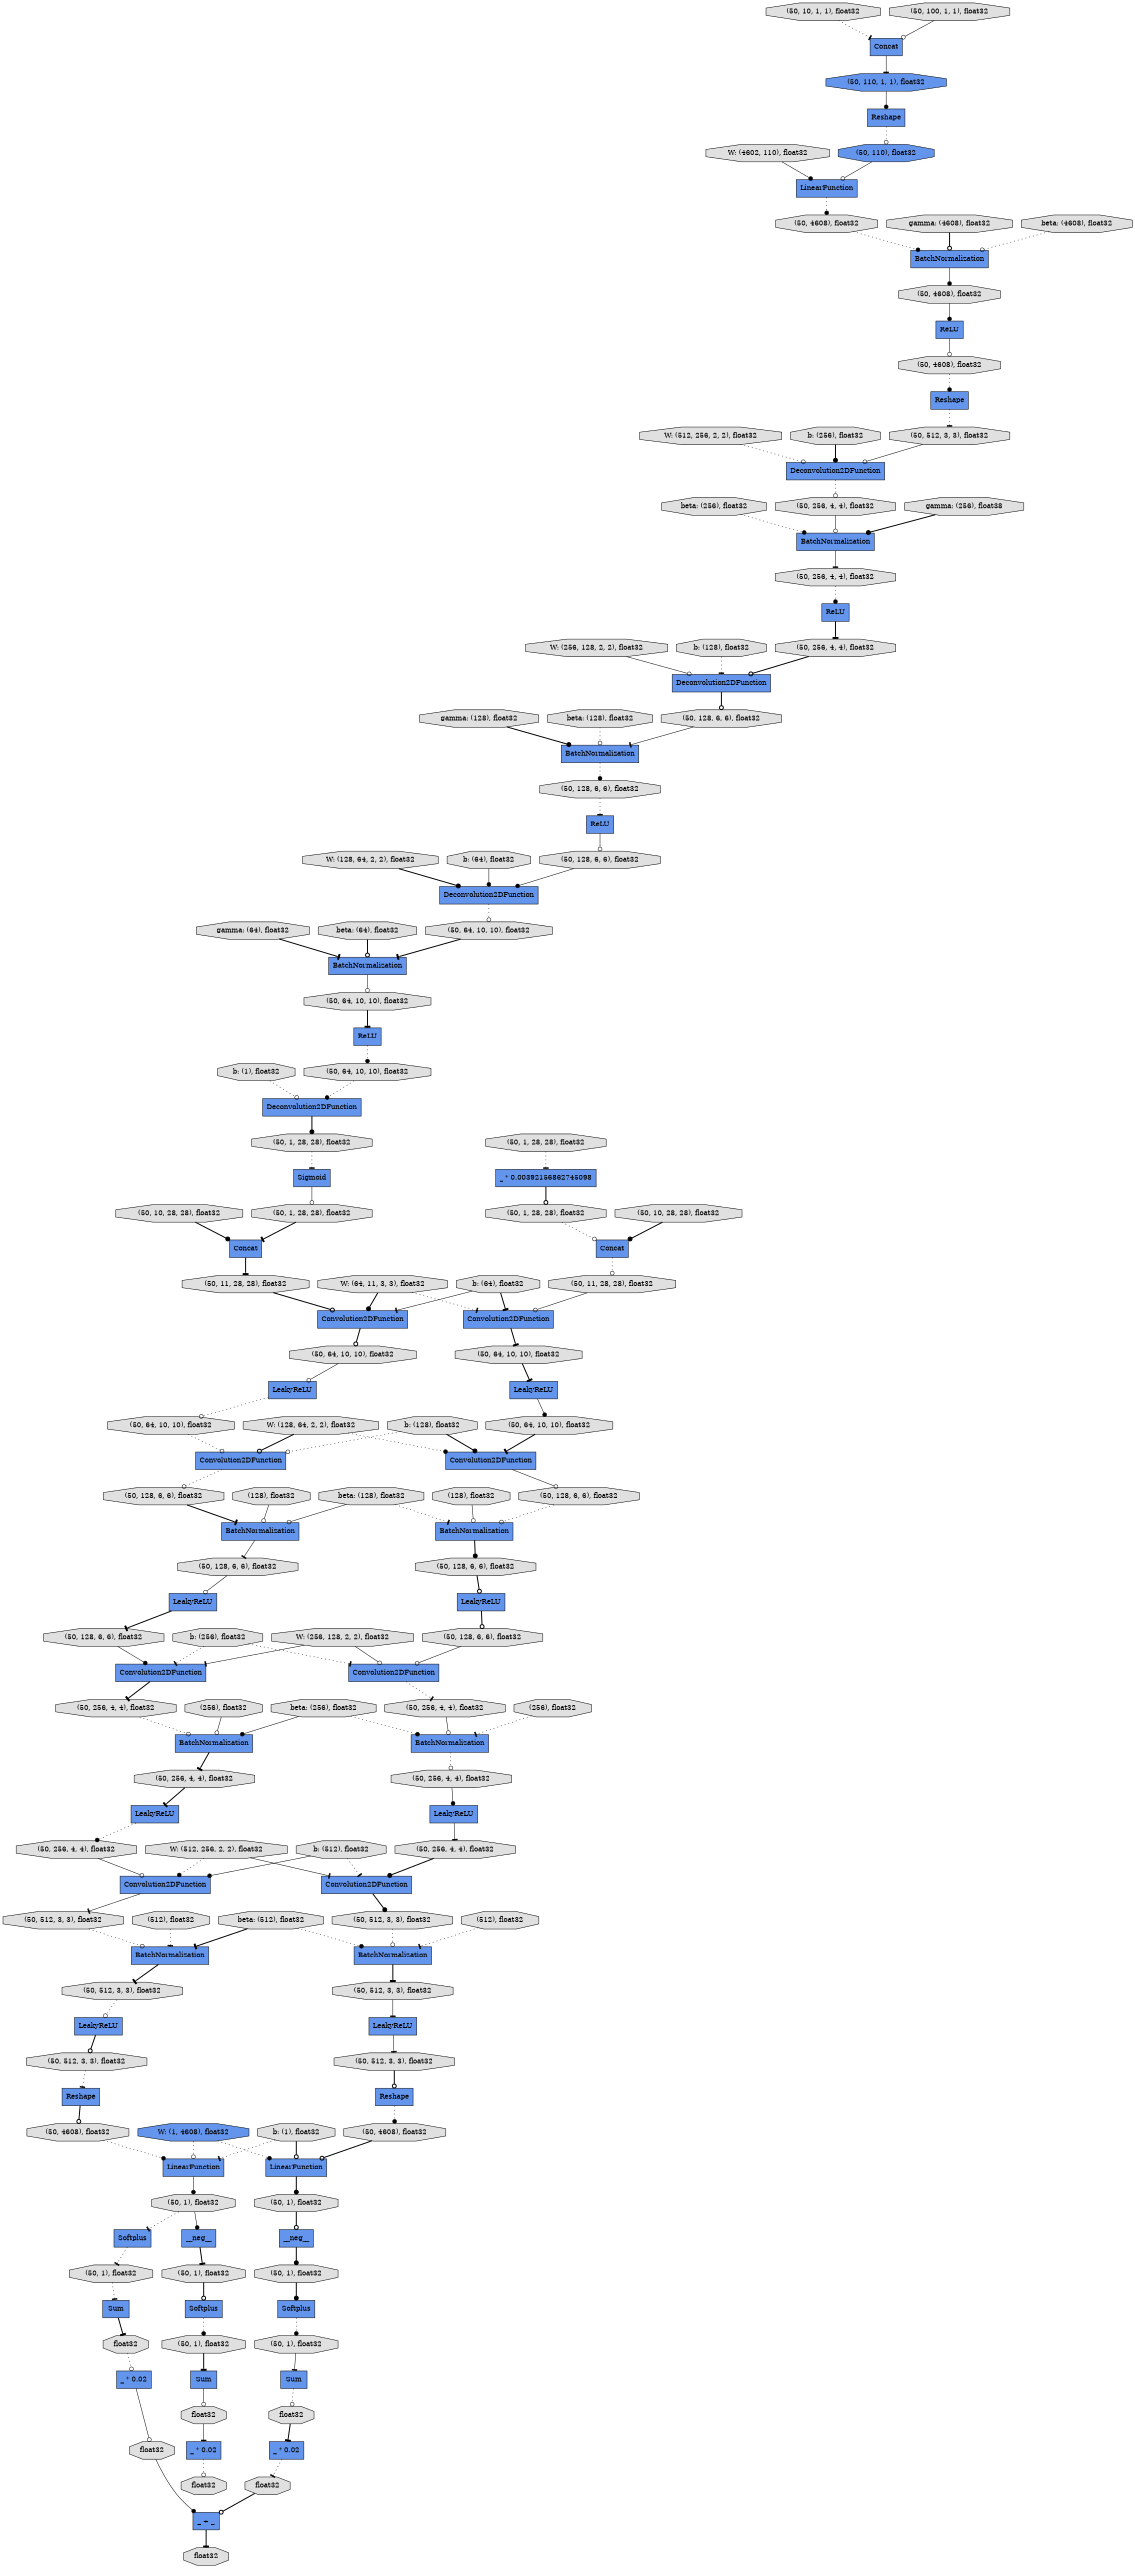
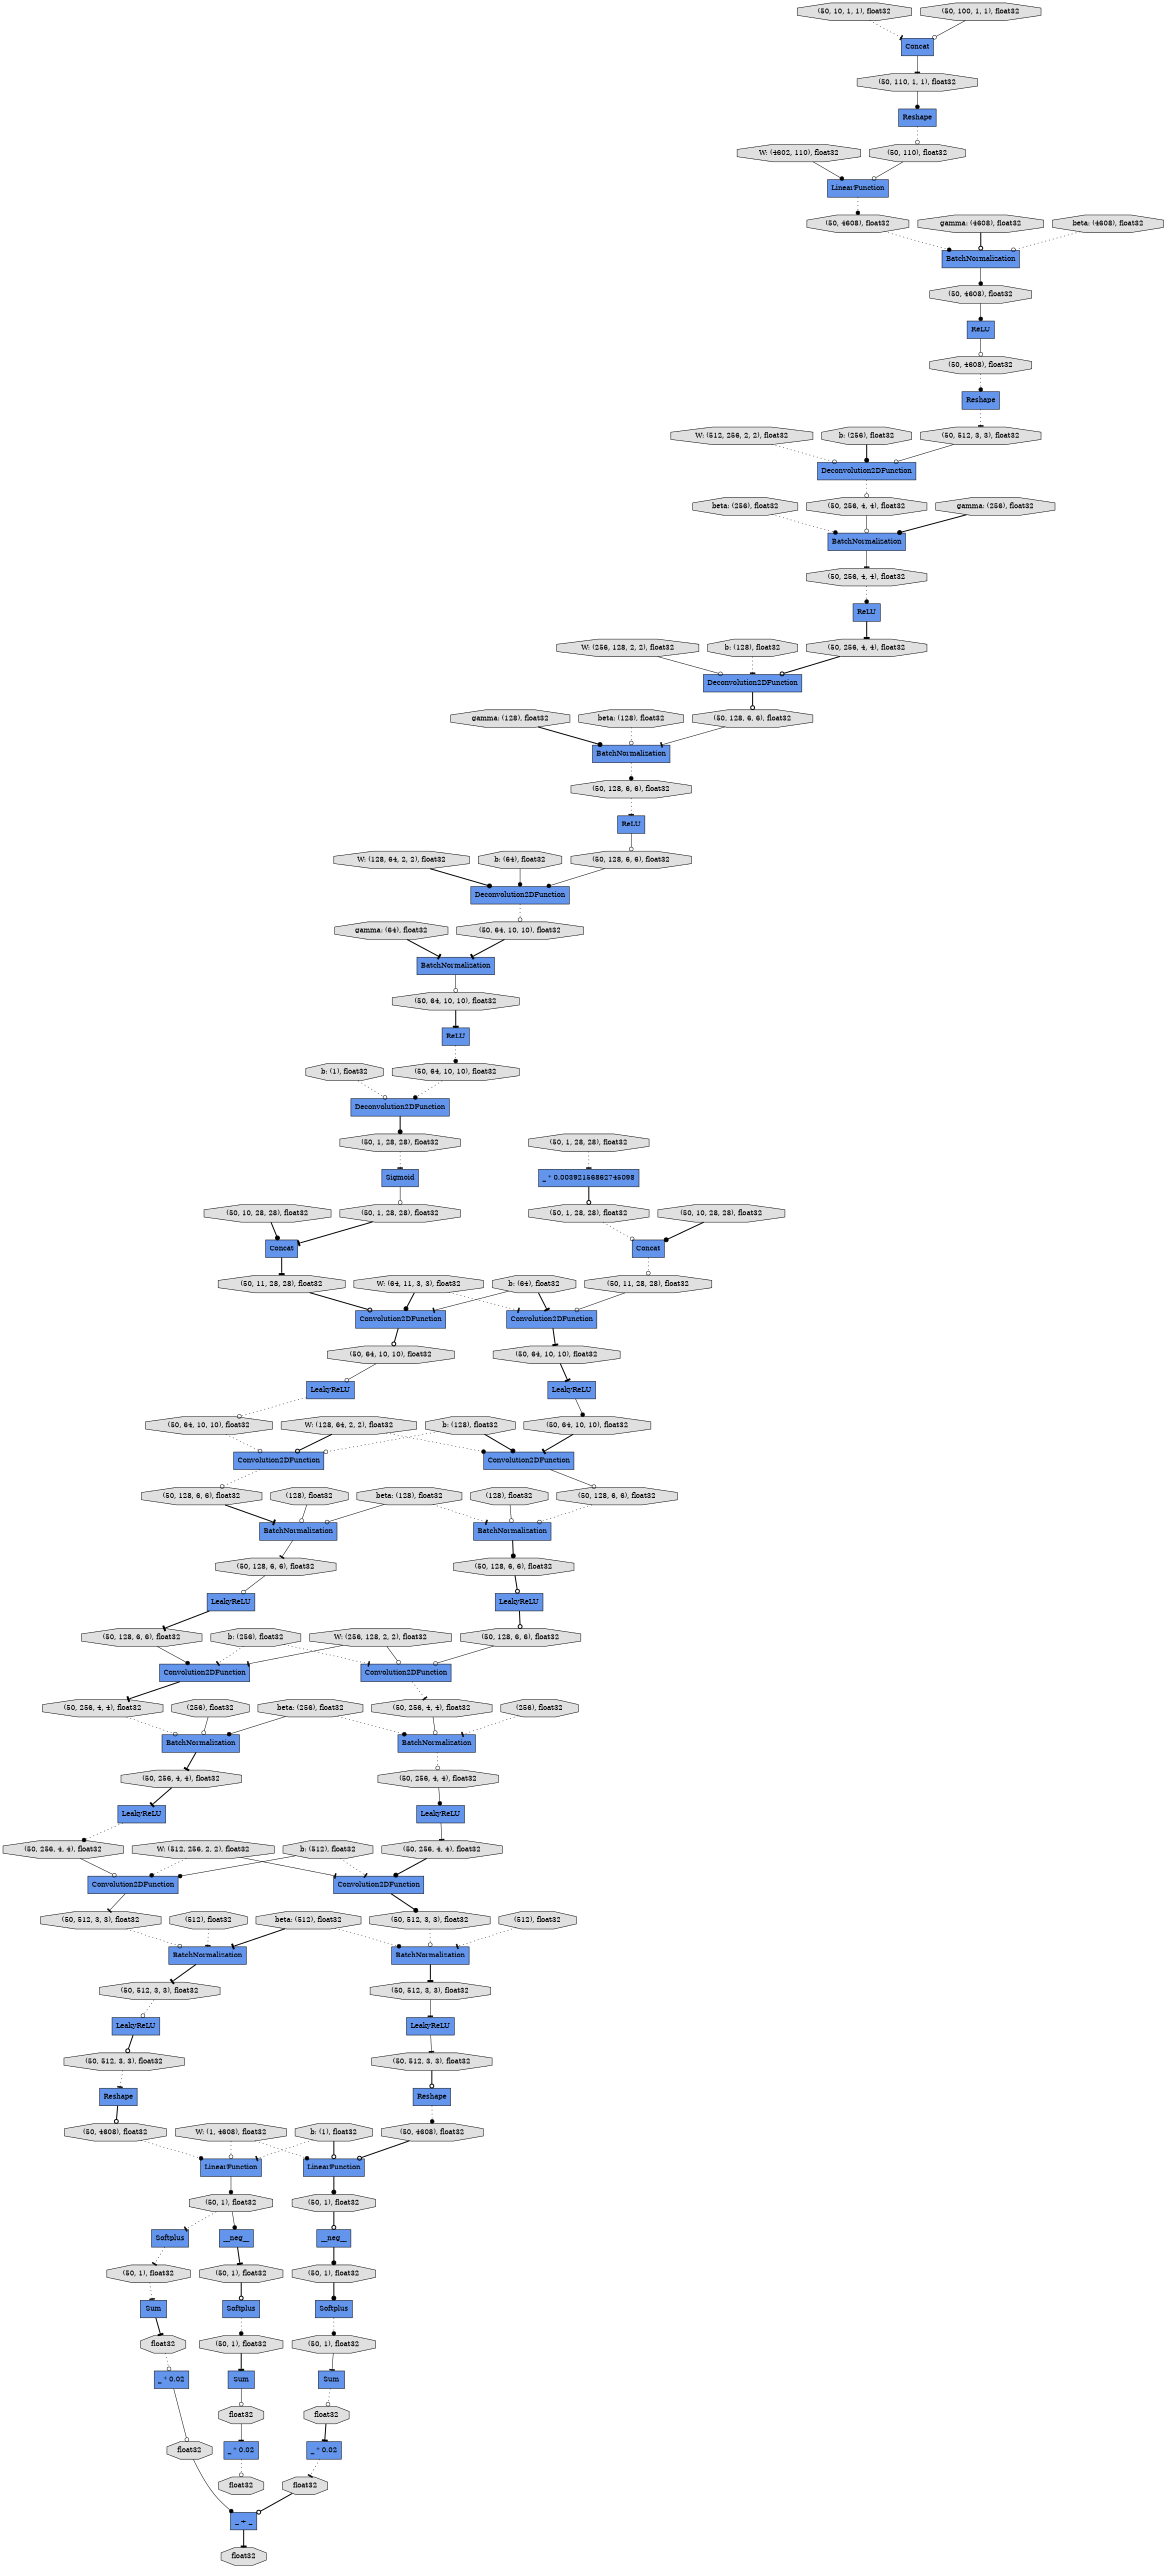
(886, 82) -> (917, 82)
(886, 153) -> (917, 153)
(964, 507) -> (995, 507)
(367, 931) -> none
(193, 2132) -> (231, 2132)
